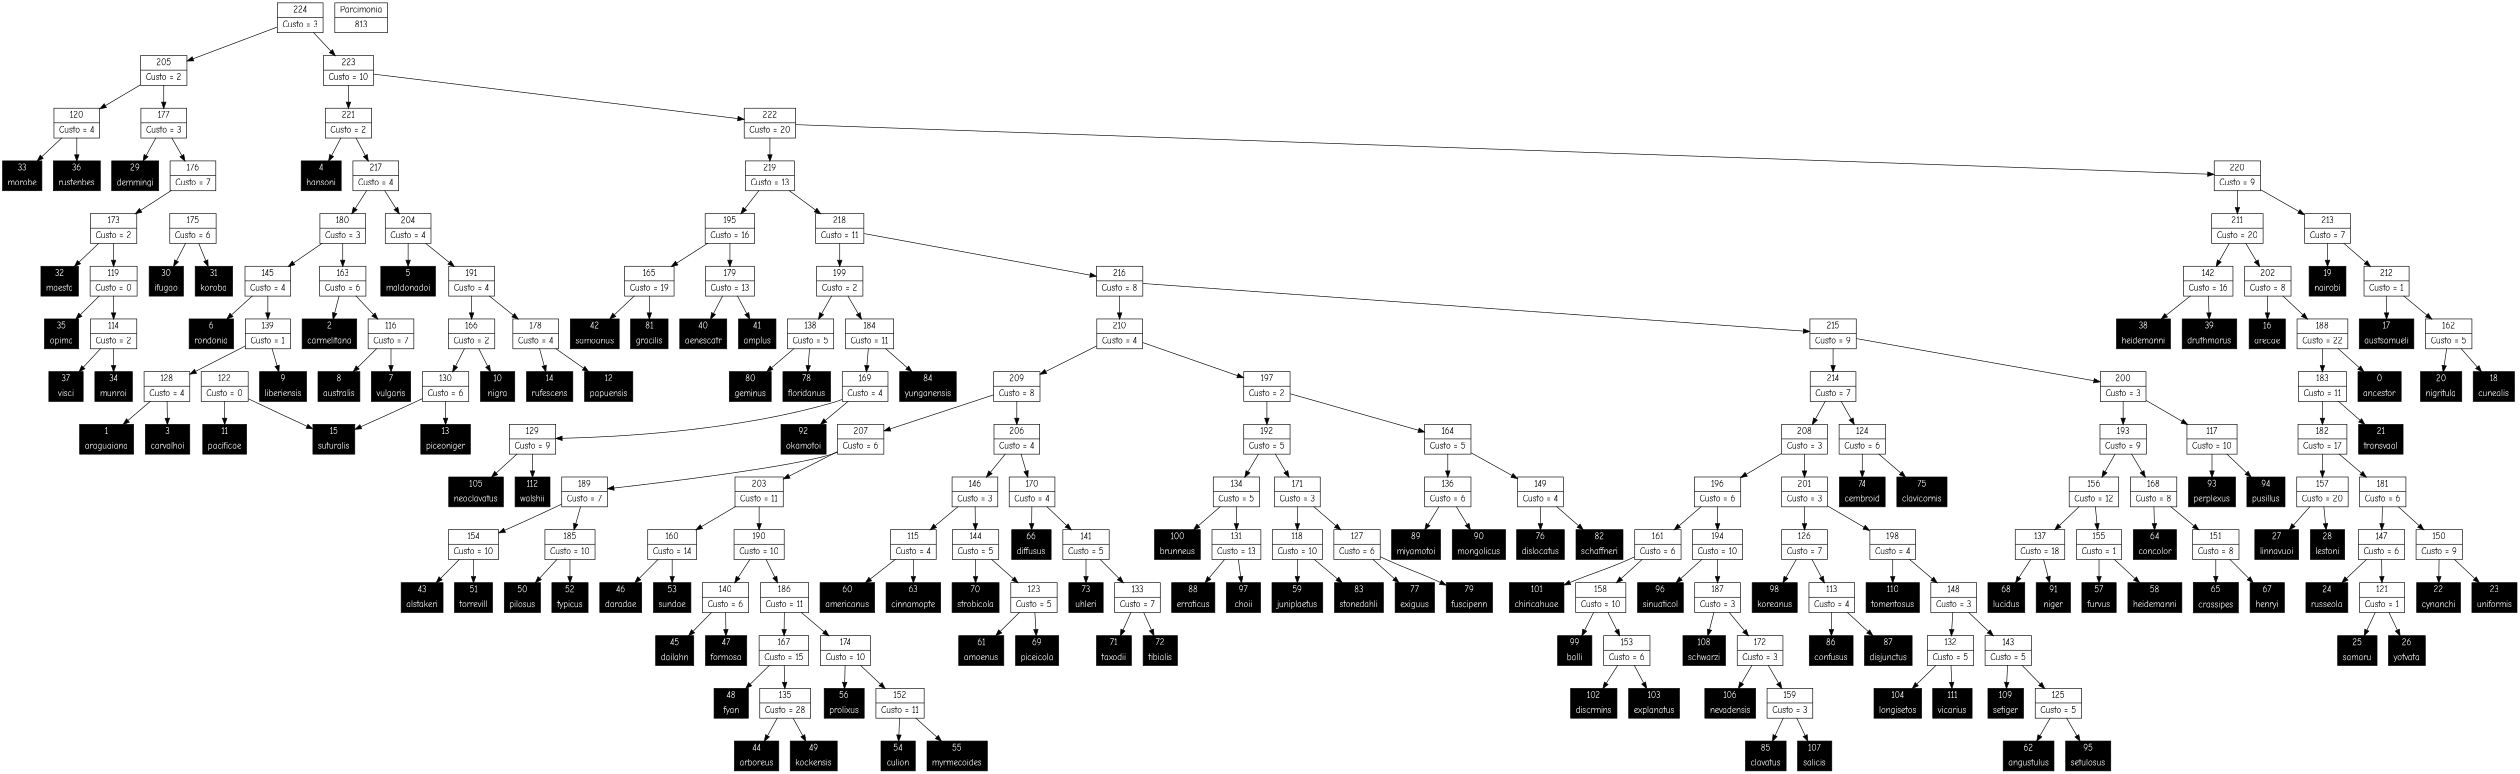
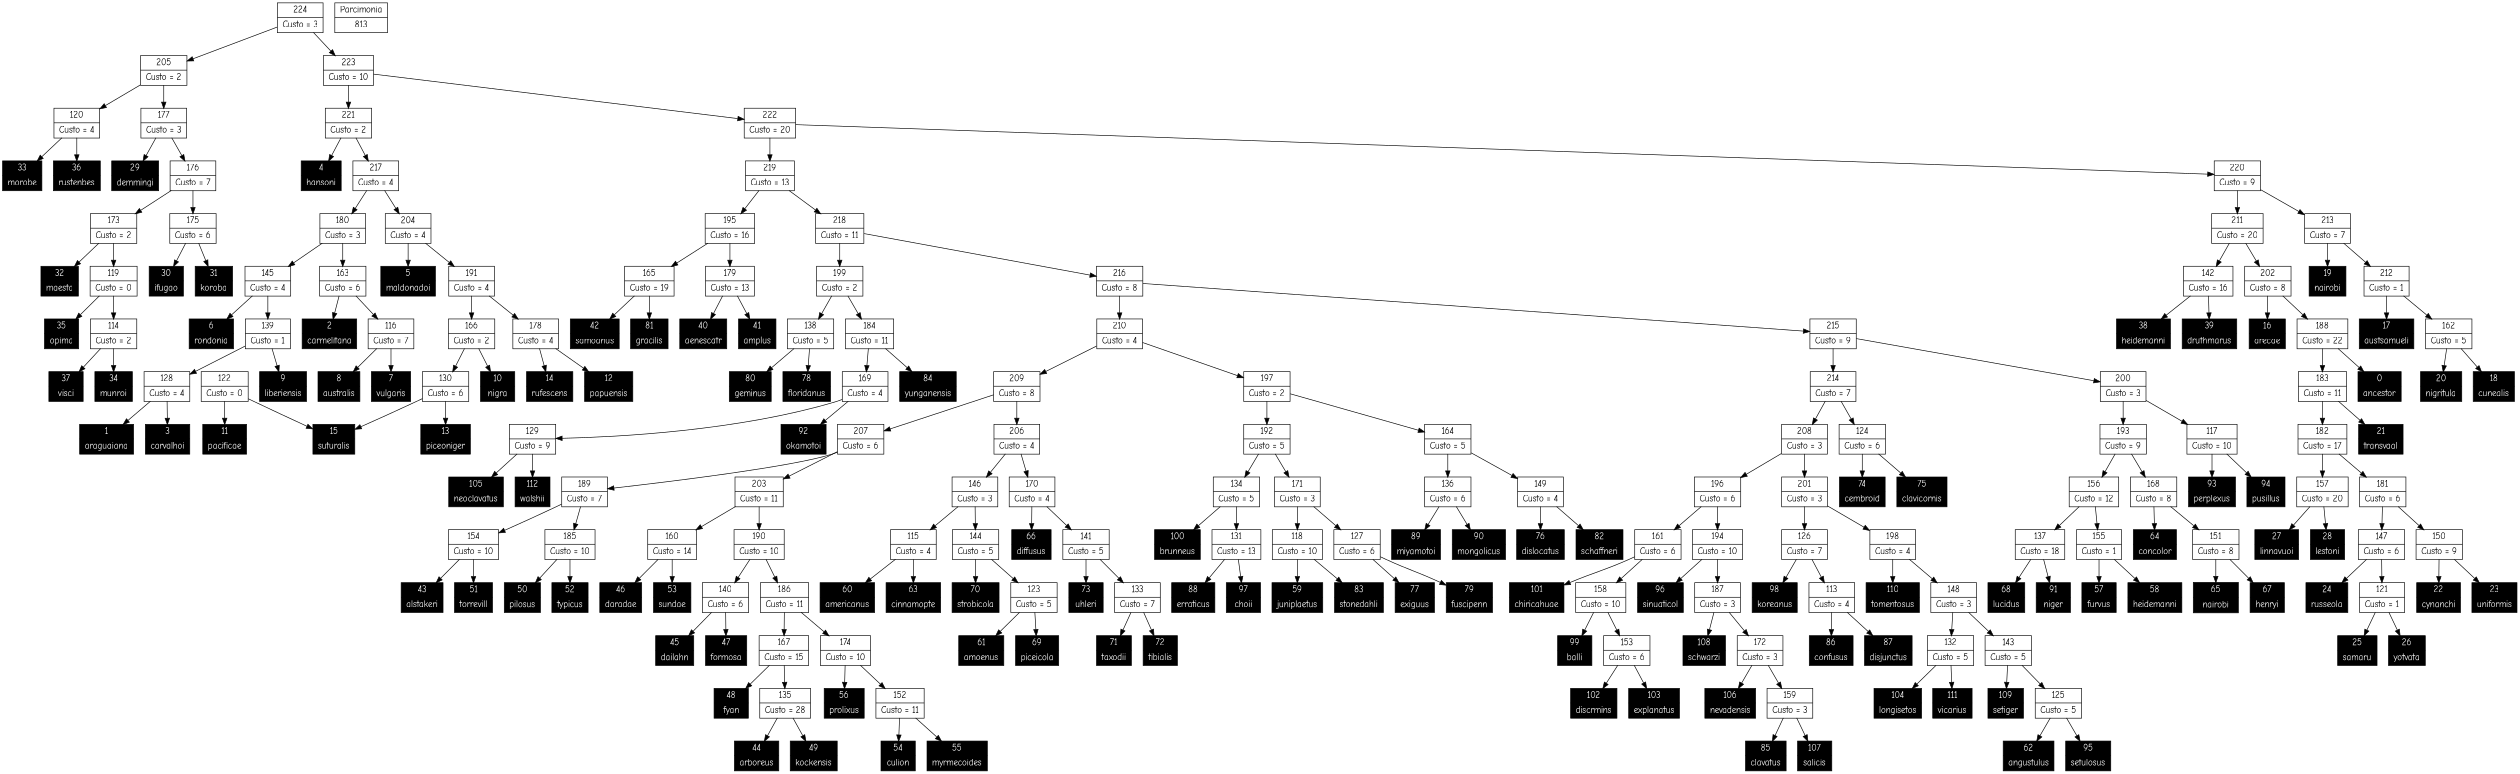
none -> (193, 199)
(2216, 605) -> (2216, 605)
